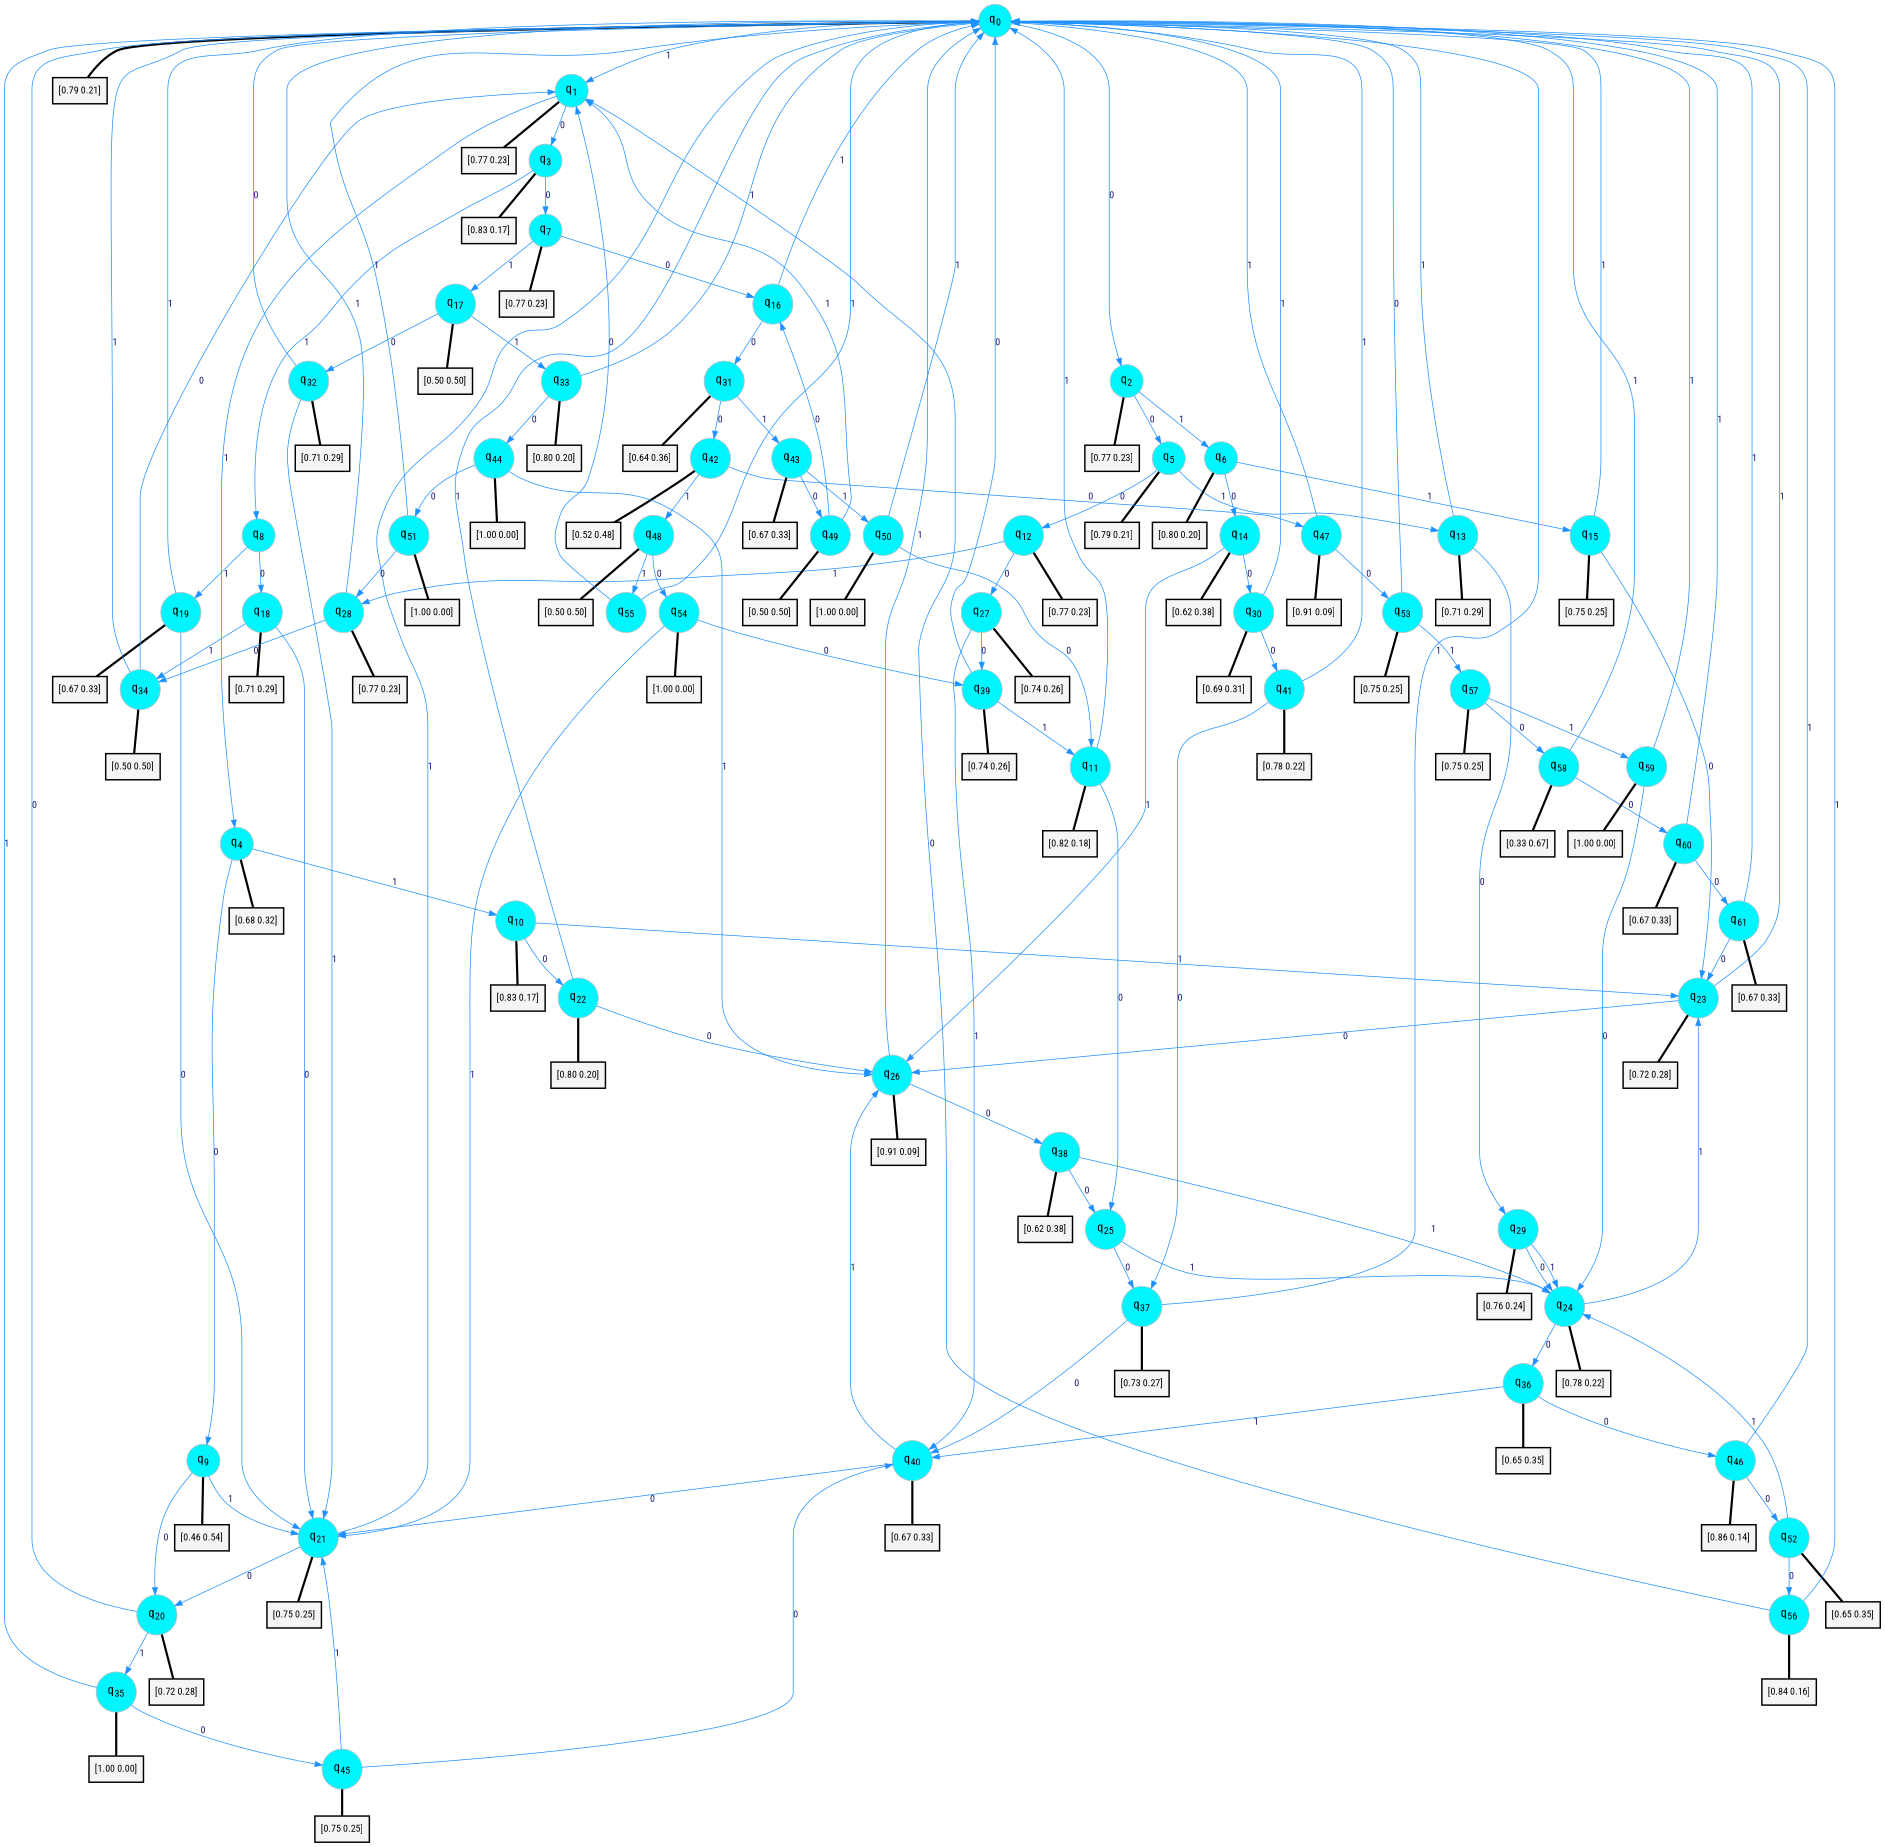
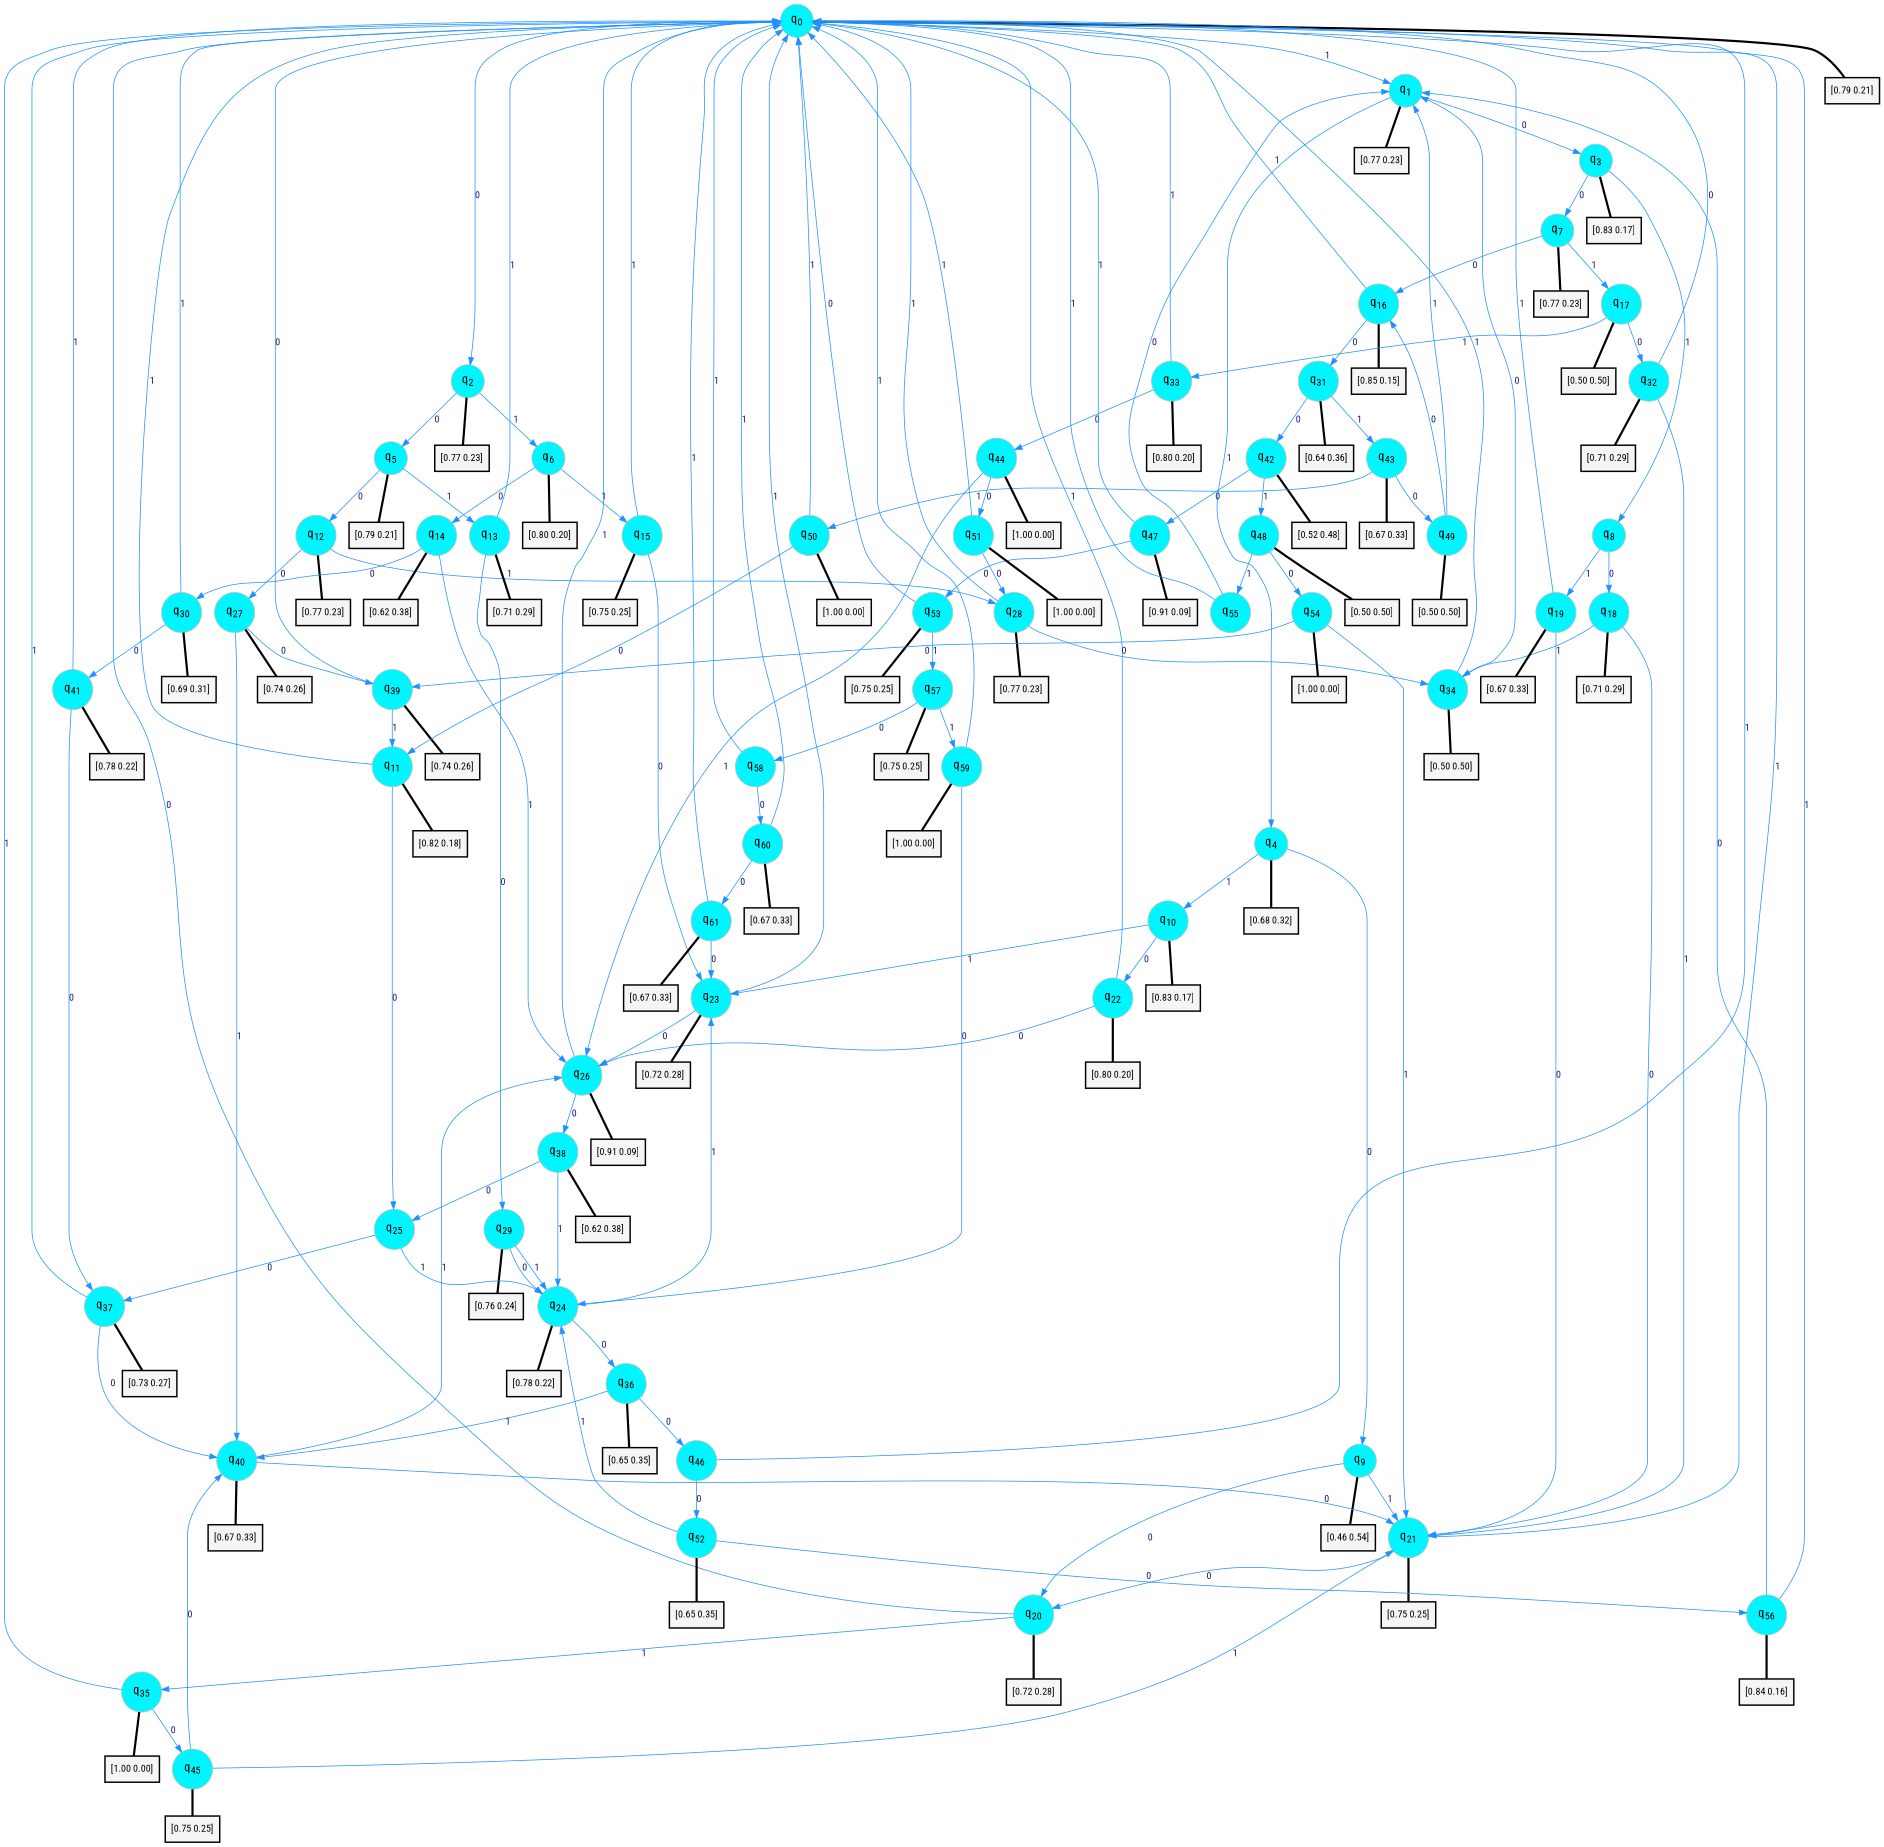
none -> (1379, 381)
(1528, 844) -> none
(1729, 1538) -> none
